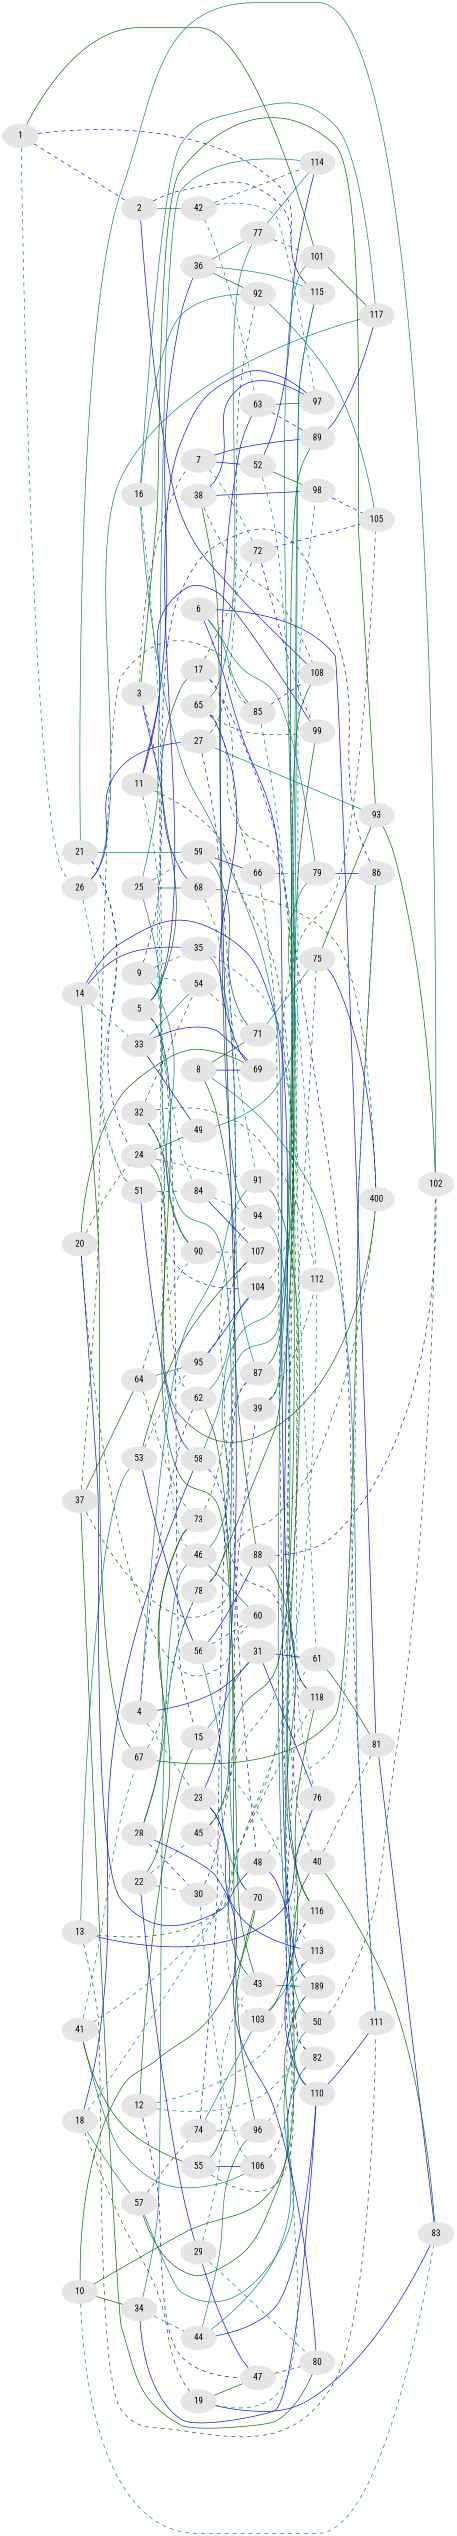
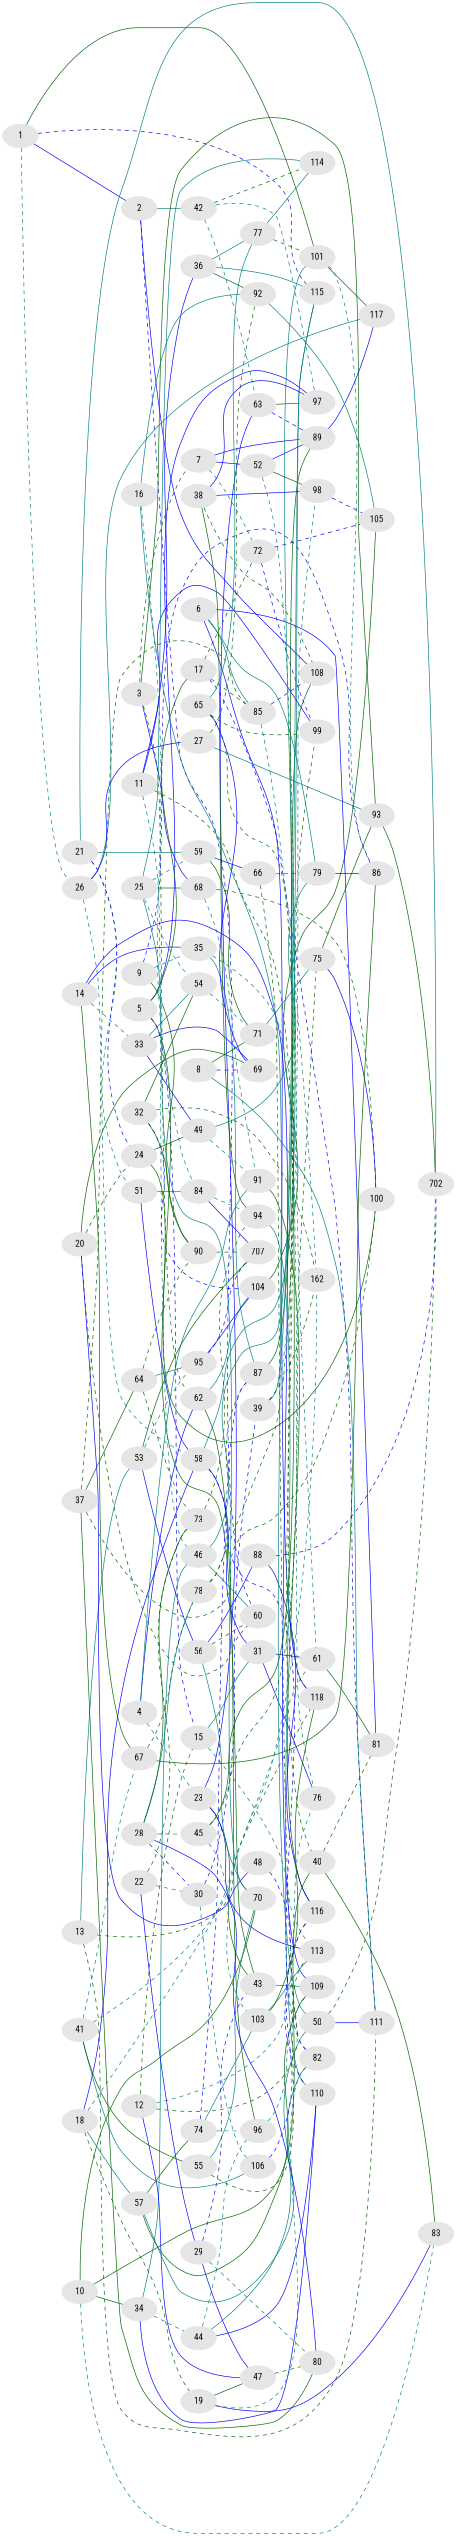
(178, 154) -> none
(80, 172) -> (80, 172)
(260, 190) -> (172, 674)
(299, 245) -> (289, 451)
(233, 760) -> (234, 696)
(323, 910) -> (323, 910)
(169, 979) -> (164, 939)
(99, 985) -> (104, 1191)
(175, 1035) -> (175, 1035)
(228, 1070) -> (228, 1070)
(173, 1086) -> (173, 1086)
(199, 1168) -> (225, 1153)
(293, 1169) -> (293, 1169)
(436, 1184) -> (436, 1184)
(169, 1191) -> (169, 1191)
(377, 1199) -> (377, 1199)
(258, 1252) -> (258, 1252)
(317, 1280) -> (317, 1280)
(234, 1302) -> none
(356, 1380) -> (355, 564)
(240, 1428) -> none
(163, 1524) -> (163, 1524)
(206, 1697) -> (227, 1556)
(291, 1733) -> (291, 1733)
(170, 1769) -> (170, 1769)
(169, 1858) -> (173, 1834)
(155, 1919) -> (155, 1919)
(265, 1924) -> none
(288, 1979) -> (288, 1979)
(317, 1987) -> (317, 1987)
(406, 1989) -> none
(235, 2035) -> (235, 2035)
(349, 2059) -> (347, 2023)
(276, 2084) -> (276, 2084)
(221, 2116) -> (221, 2116)
(228, 2131) -> (228, 2131)
(167, 2166) -> (167, 2166)
(228, 2167) -> none
(222, 2232) -> (222, 2232)
(162, 2270) -> (162, 2270)
